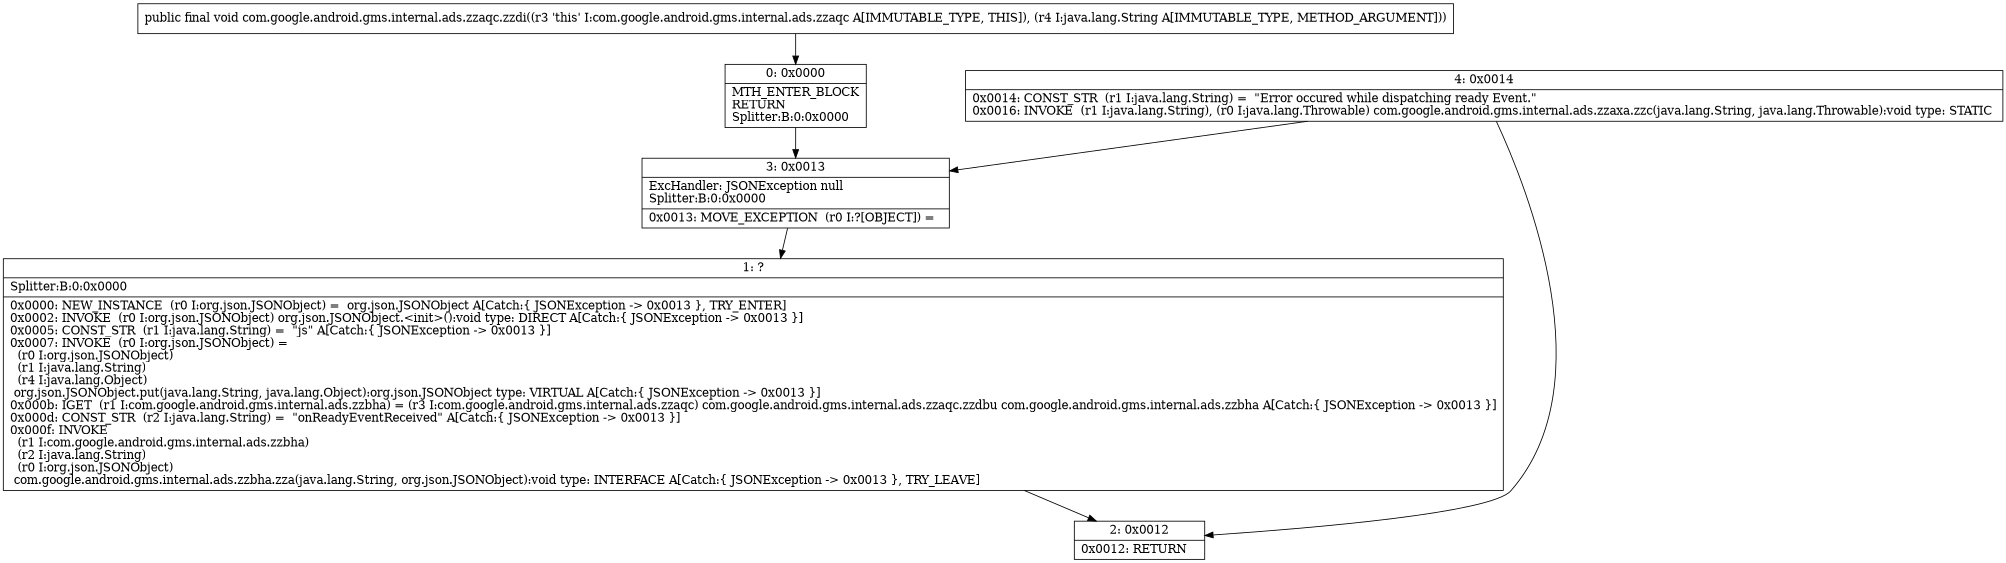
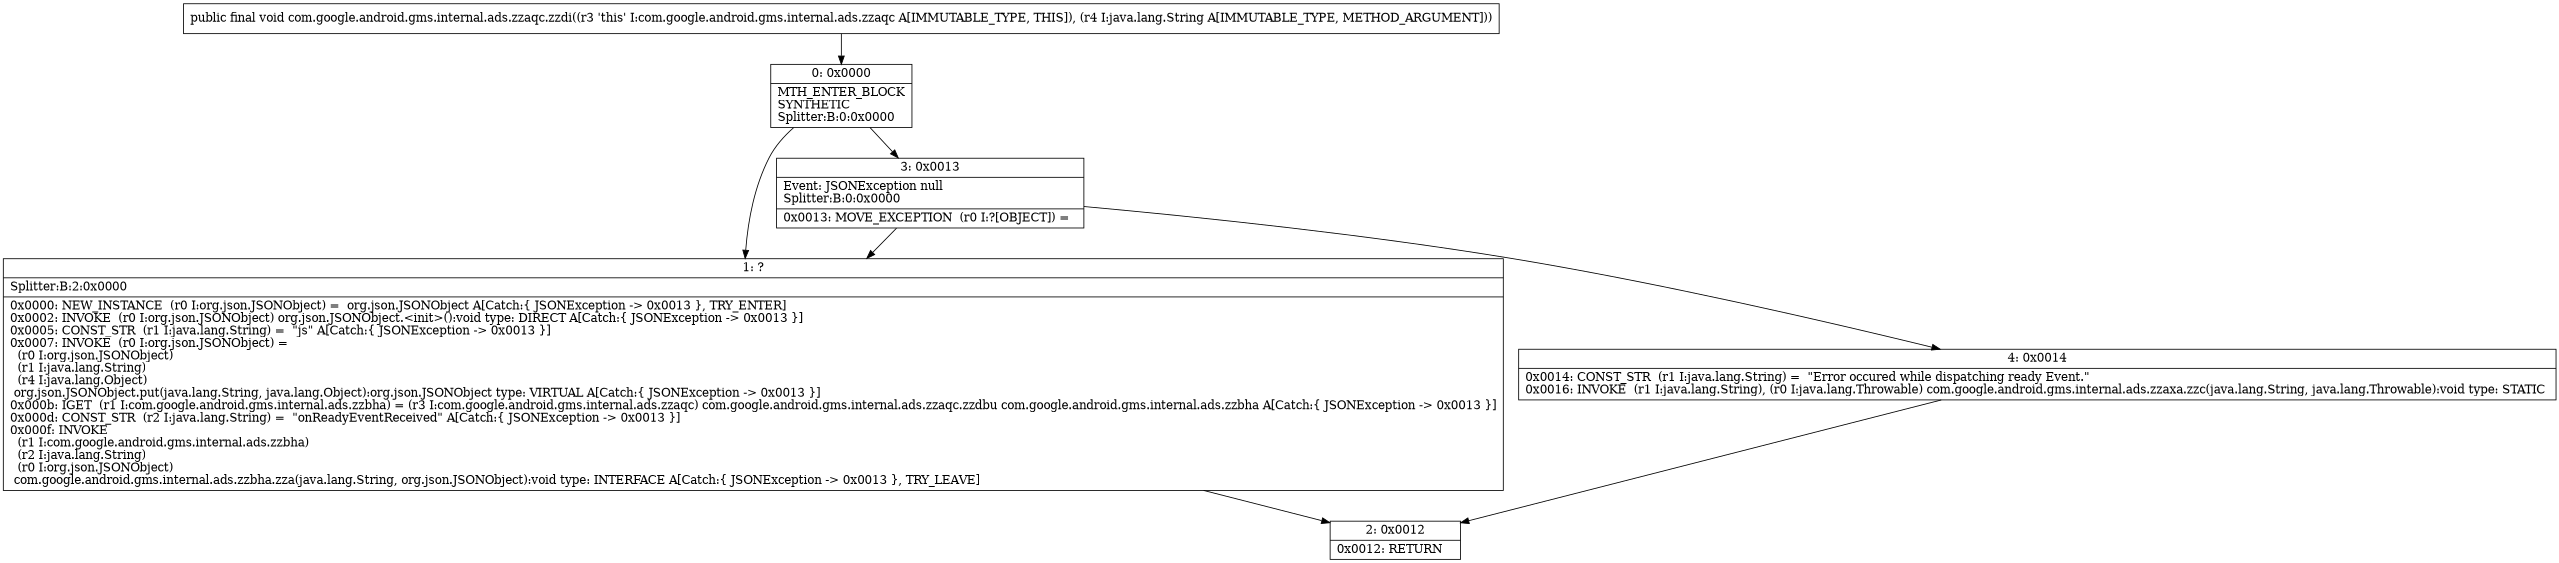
(759, 105) -> (814, 105)
(1133, 146) -> (1511, 258)
none -> (758, 184)
(746, 186) -> (863, 186)
(69, 287) -> (69, 287)
